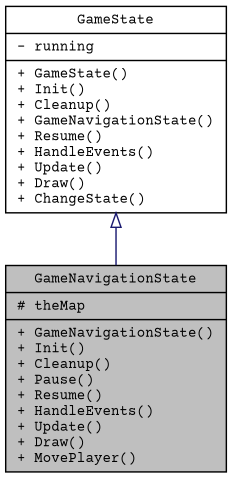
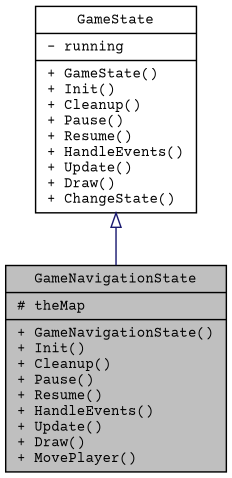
(116, 120) -> (86, 120)
